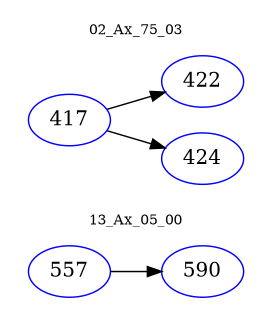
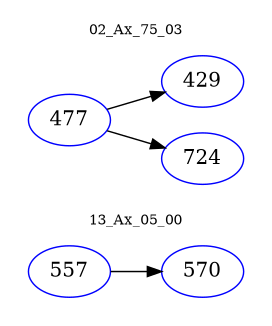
(203, 81) -> (203, 81)
(69, 120) -> (69, 120)
(203, 159) -> (203, 159)
(203, 272) -> (203, 272)
